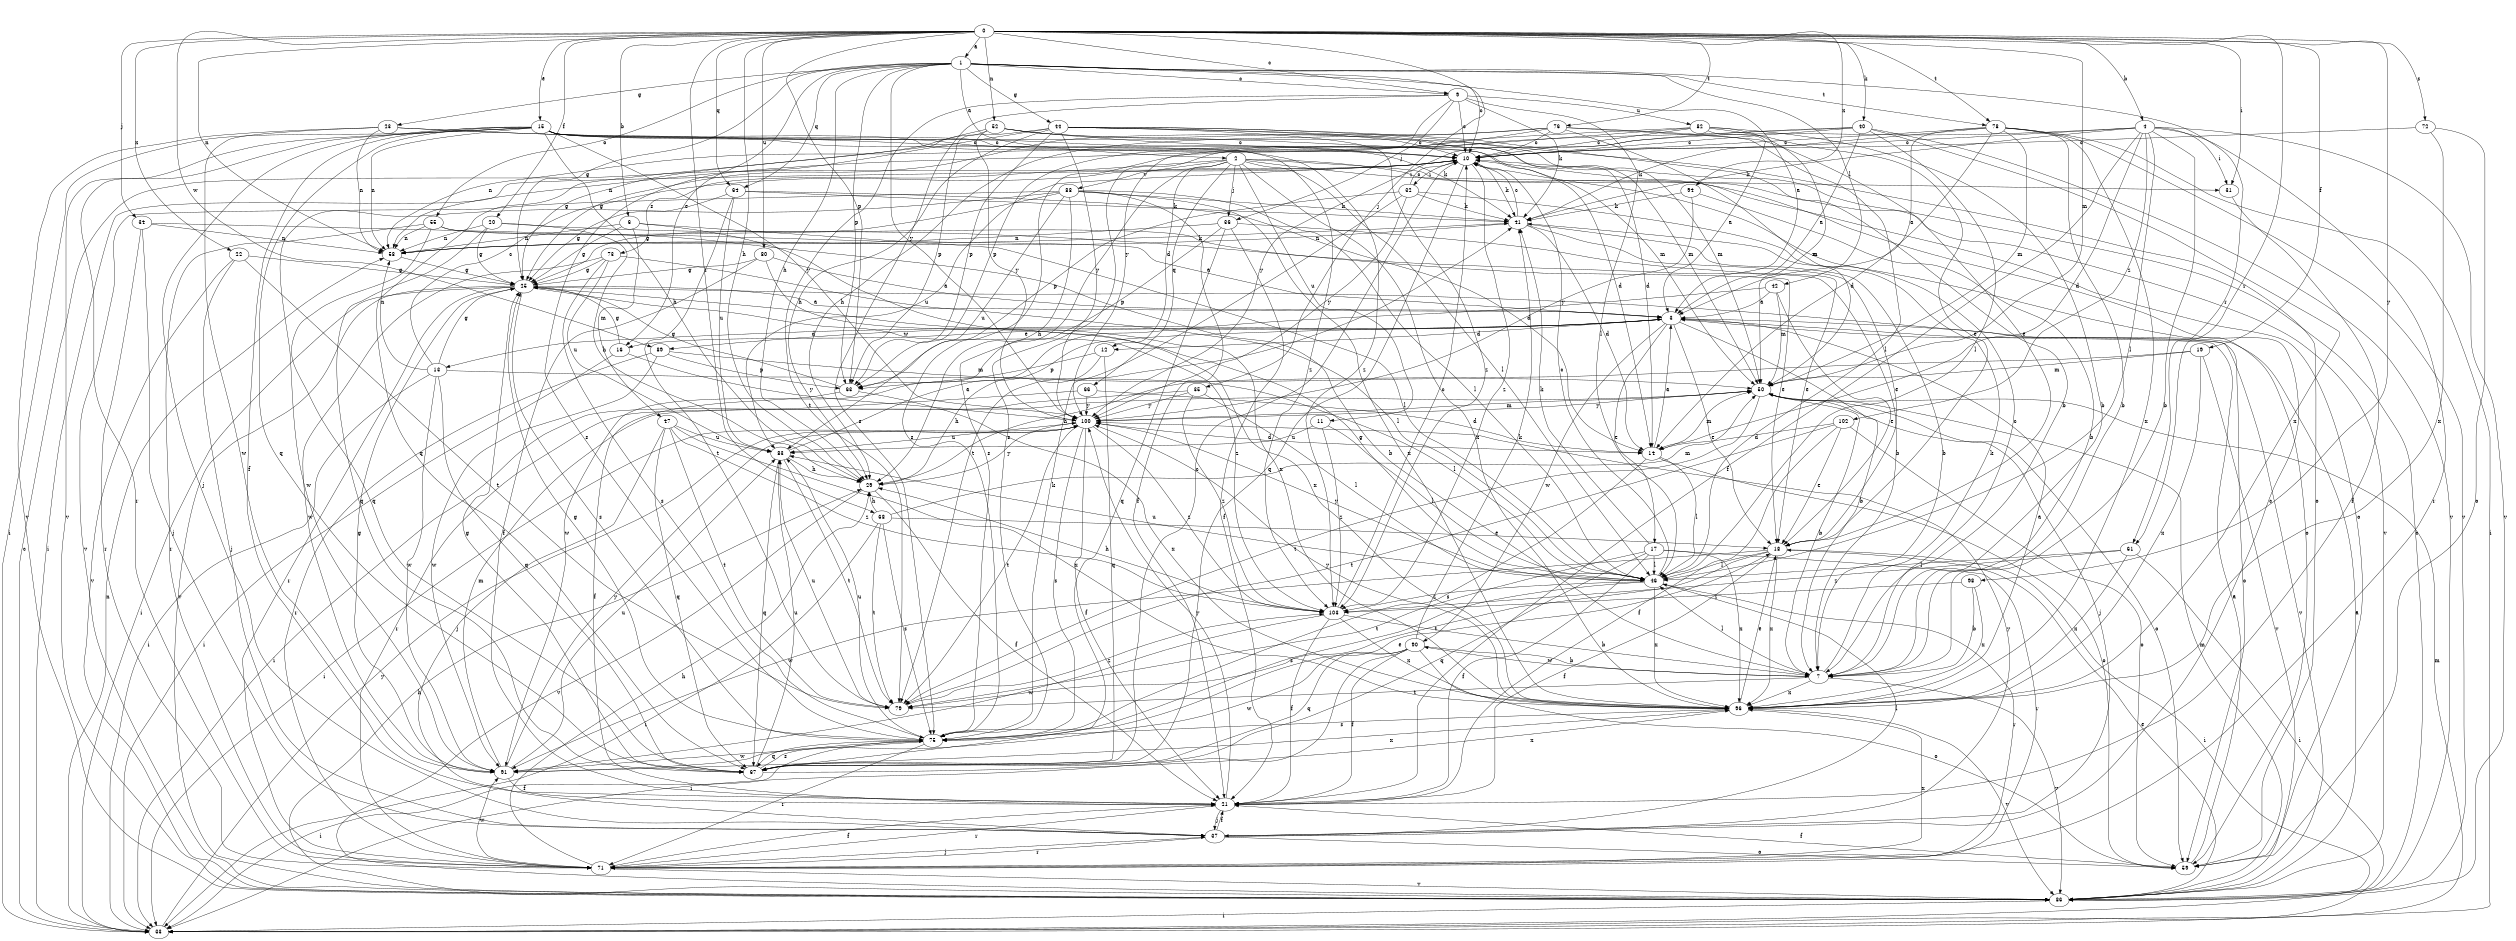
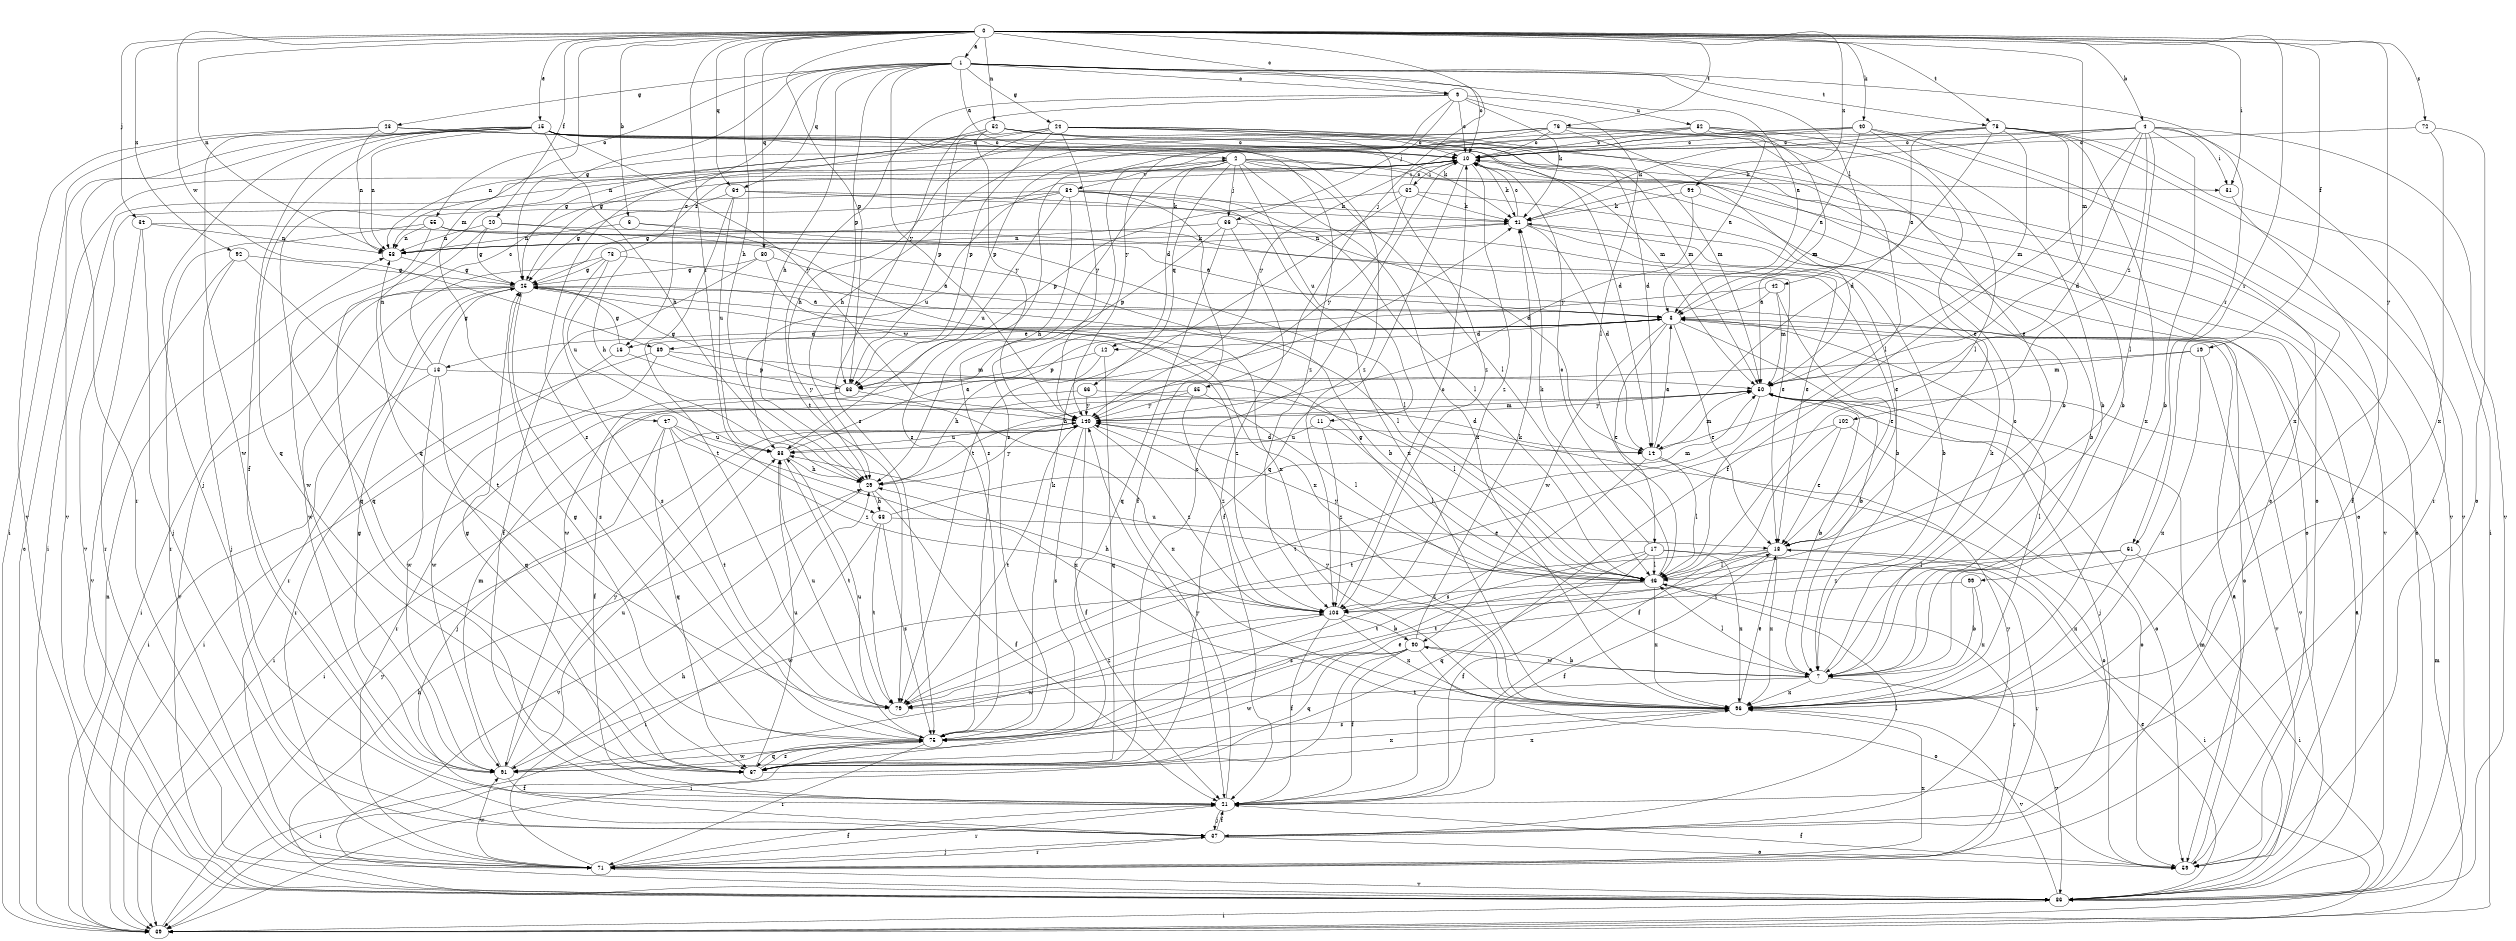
(1058, 127) -> (1058, 127)
(765, 143) -> (765, 143)
(937, 178) -> (957, 178)
(1069, 191) -> (1069, 191)
(577, 251) -> none
(239, 255) -> (239, 255)
(599, 318) -> (578, 120)
(1086, 422) -> (1086, 422)
(1748, 436) -> none
(872, 504) -> (876, 500)
(2040, 517) -> (2040, 517)
(1971, 581) -> (1971, 581)
(763, 611) -> none
(1574, 648) -> (1376, 624)
(1939, 739) -> (1947, 735)
(159, 932) -> (159, 932)
